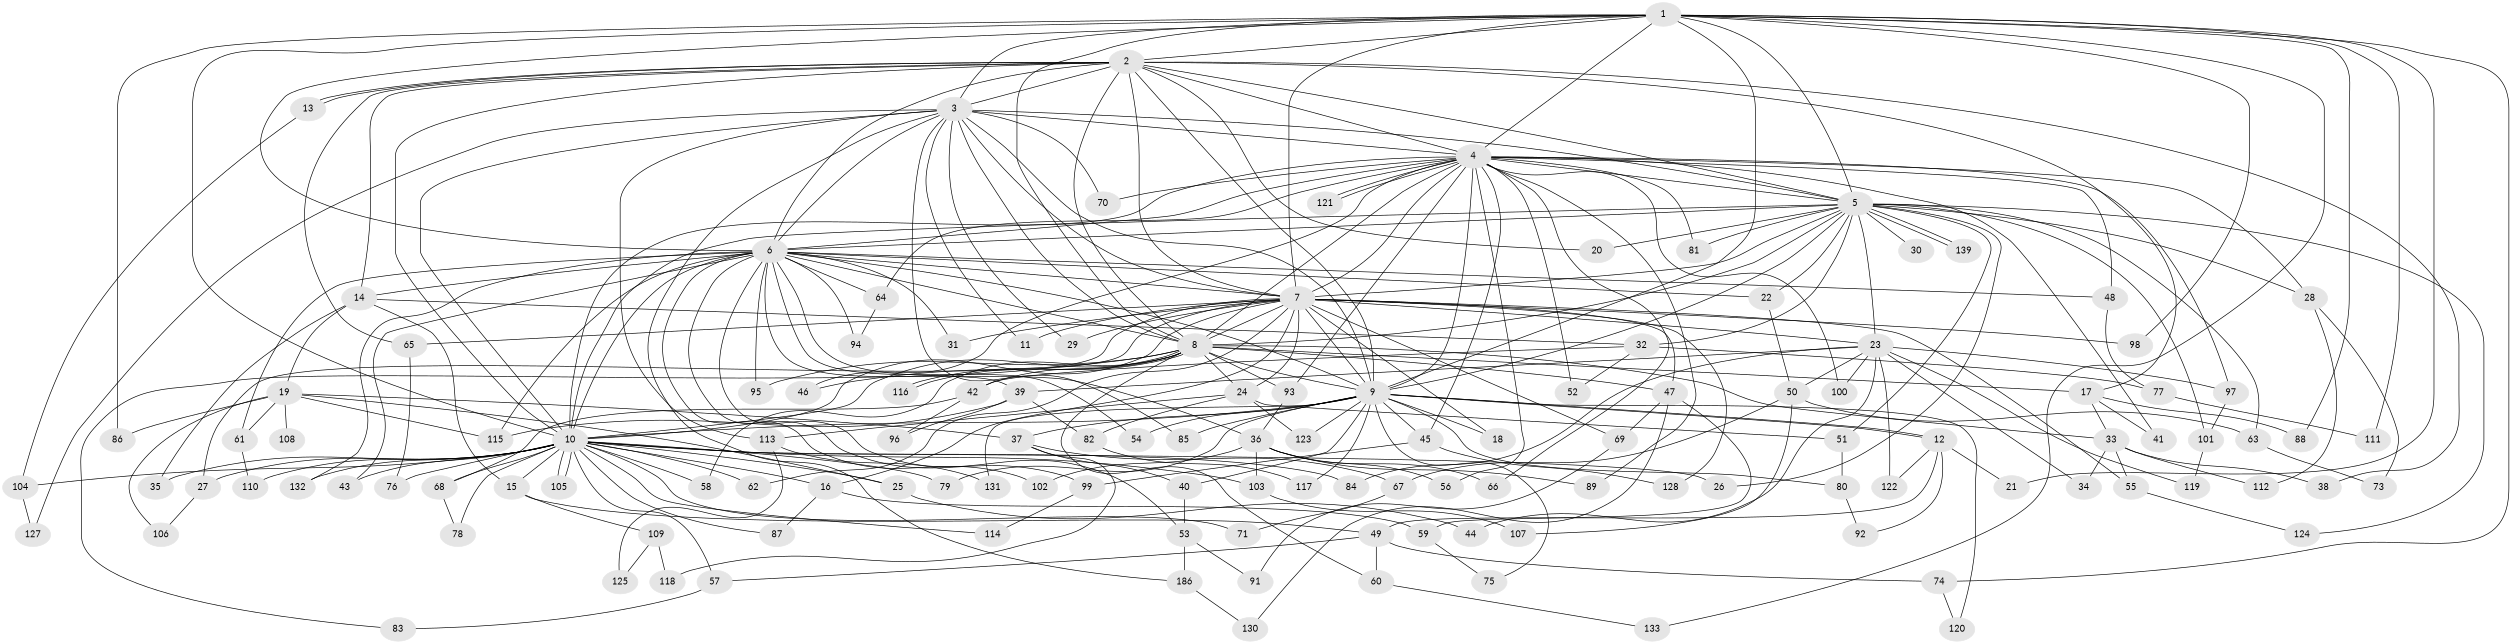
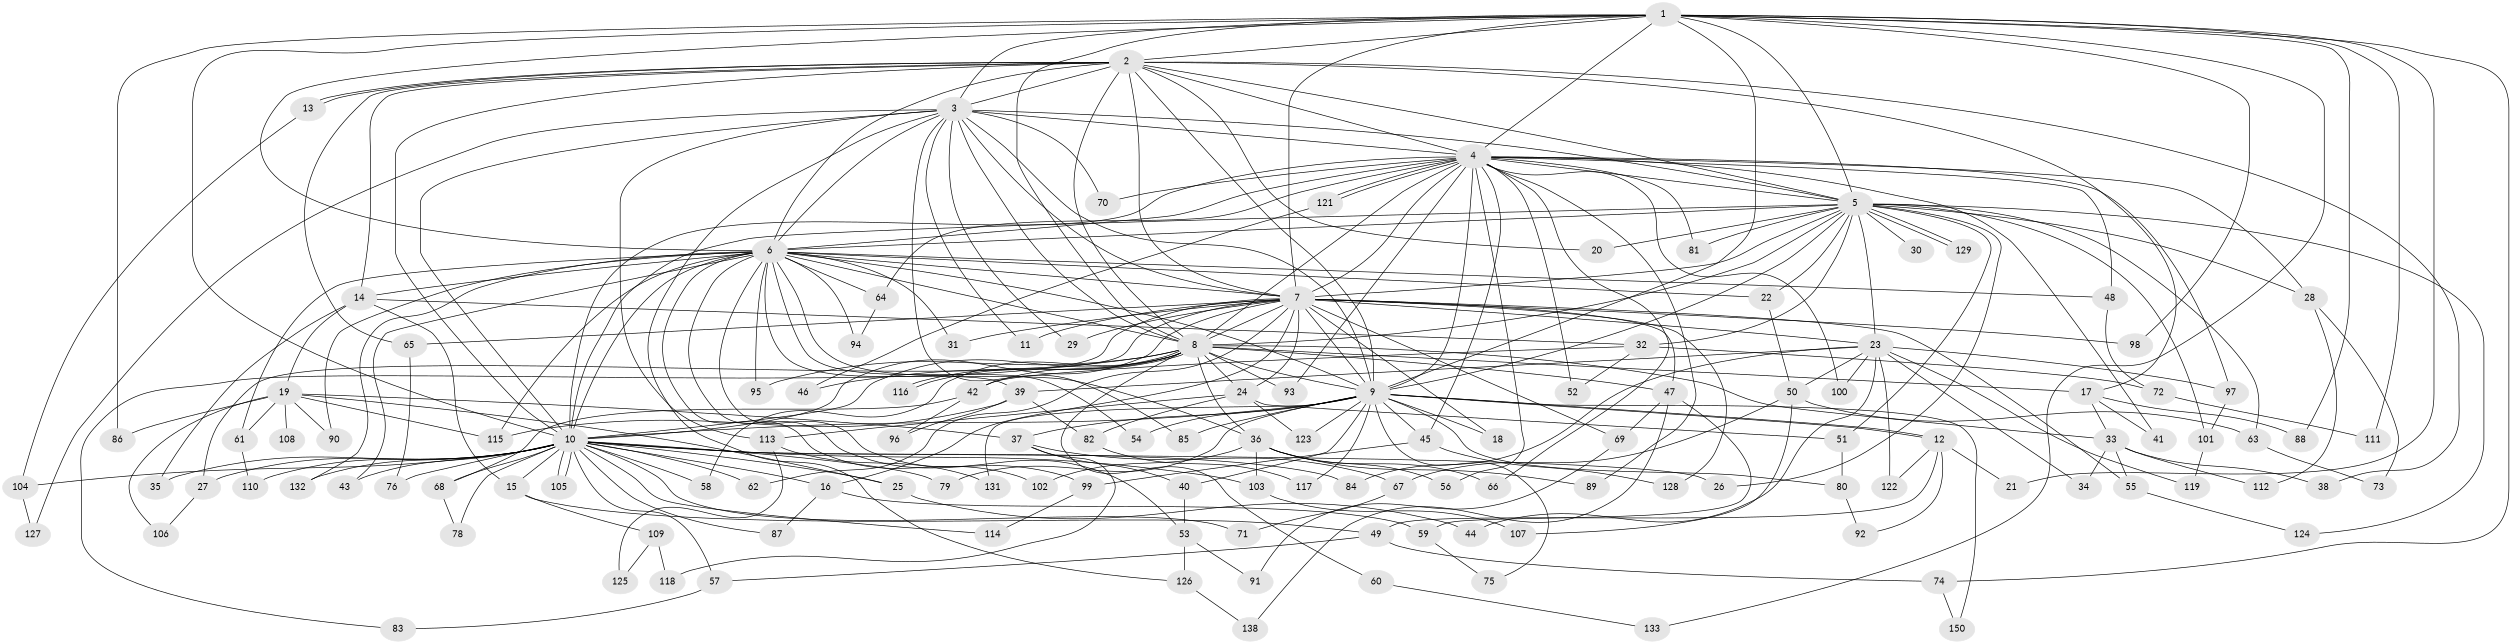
(1964, 251) -> (1964, 251)
(1156, 281) -> (1059, 285)
(2159, 393) -> (2159, 393)
(1270, 420) -> (1210, 390)
none -> (334, 440)
(1376, 558) -> none
(1184, 582) -> (1184, 582)
(1250, 629) -> (1250, 629)
(1957, 629) -> (1957, 629)
